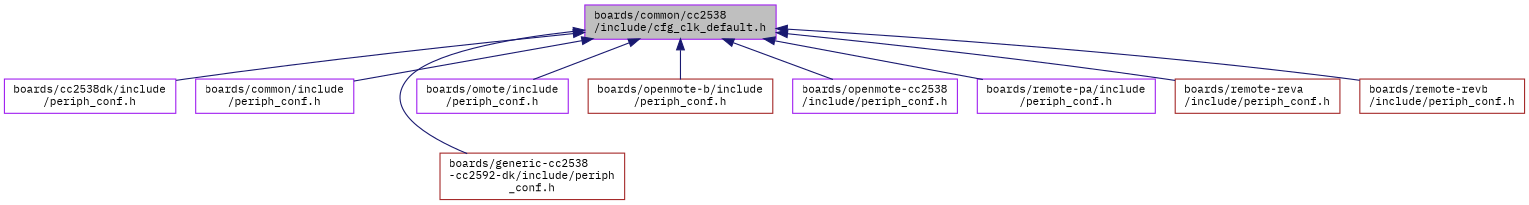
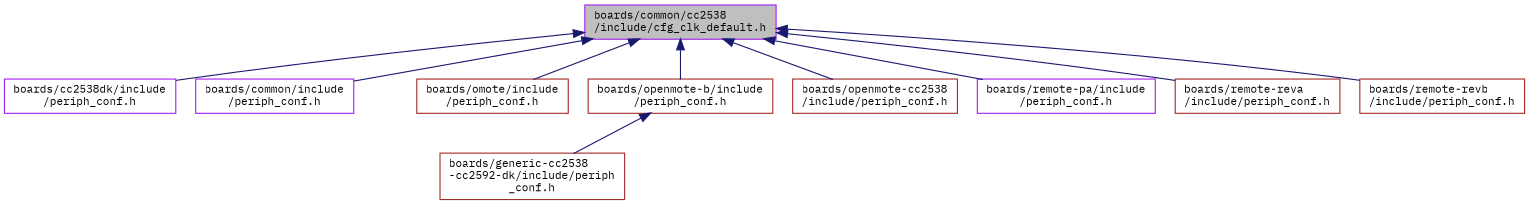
(440, 59) -> (607, 136)
(493, 96) -> (493, 96)
(875, 96) -> (875, 96)
